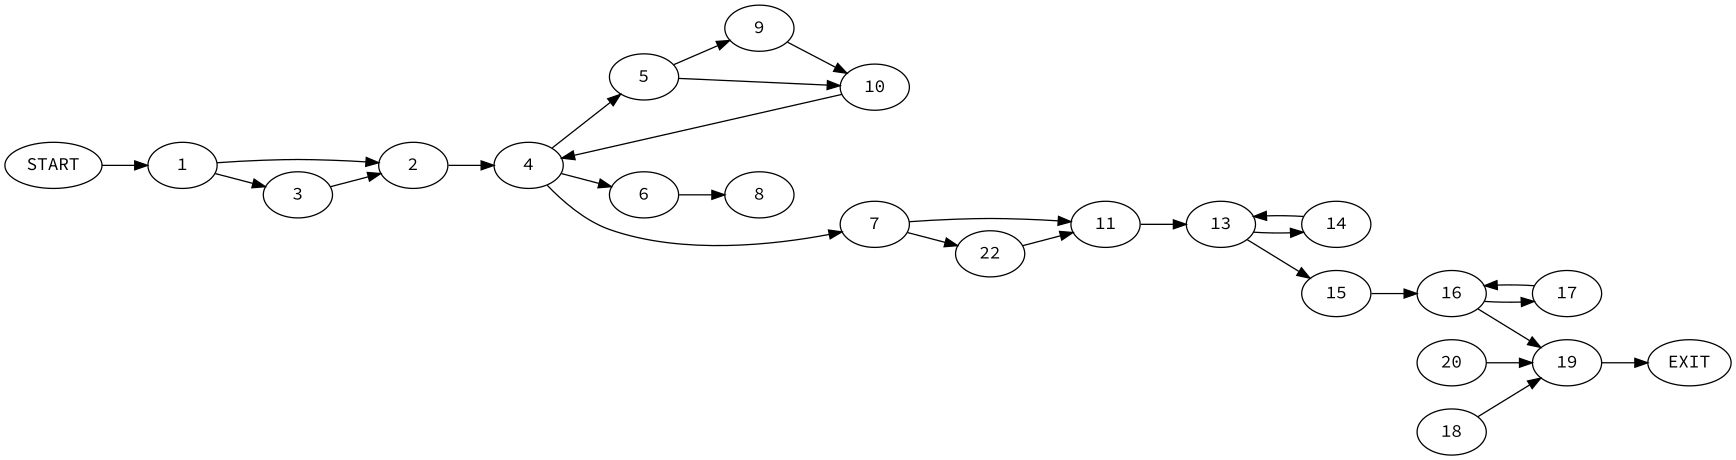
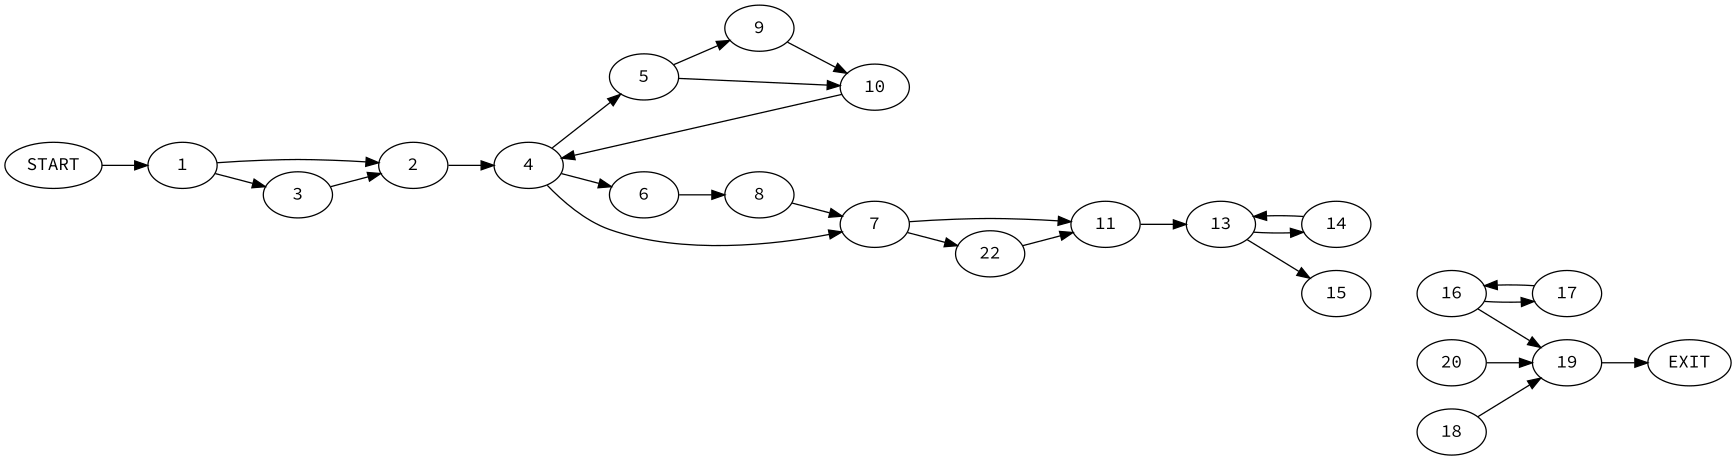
none -> (811, 208)
(1388, 294) -> none
